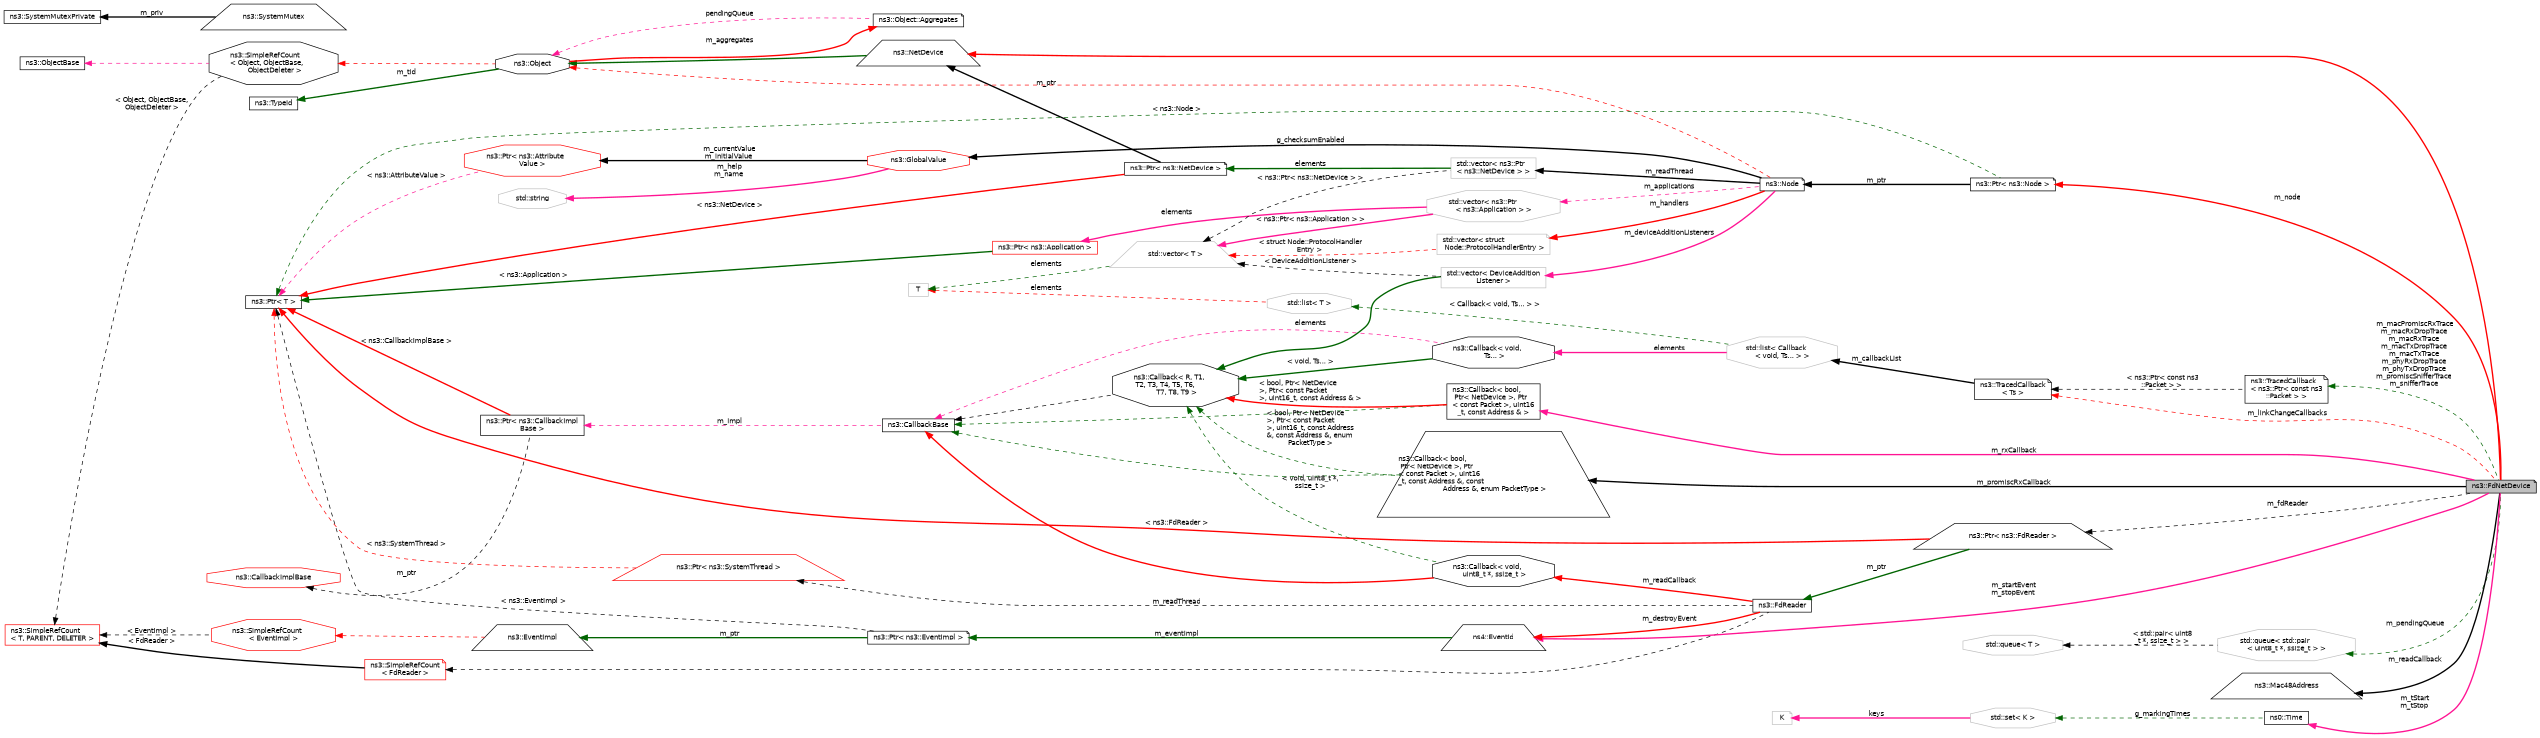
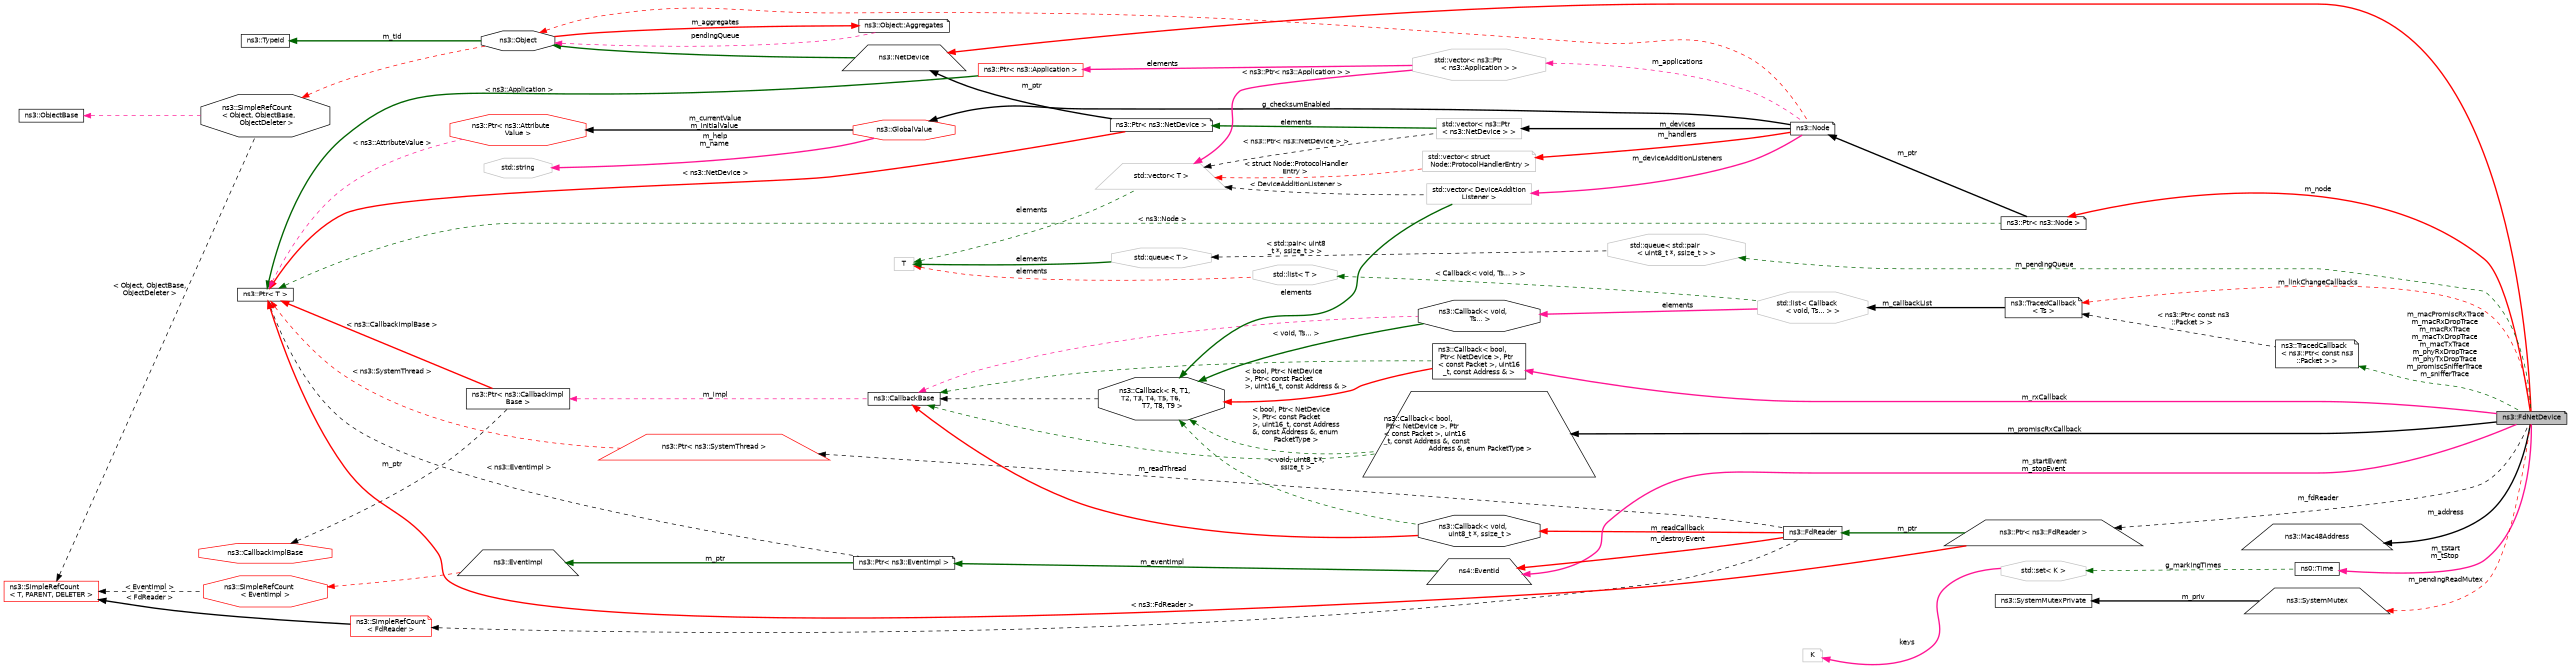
(1668, 172) -> (1677, 125)
none -> (1016, 265)
none -> (2502, 554)
(2414, 660) -> (2445, 513)
